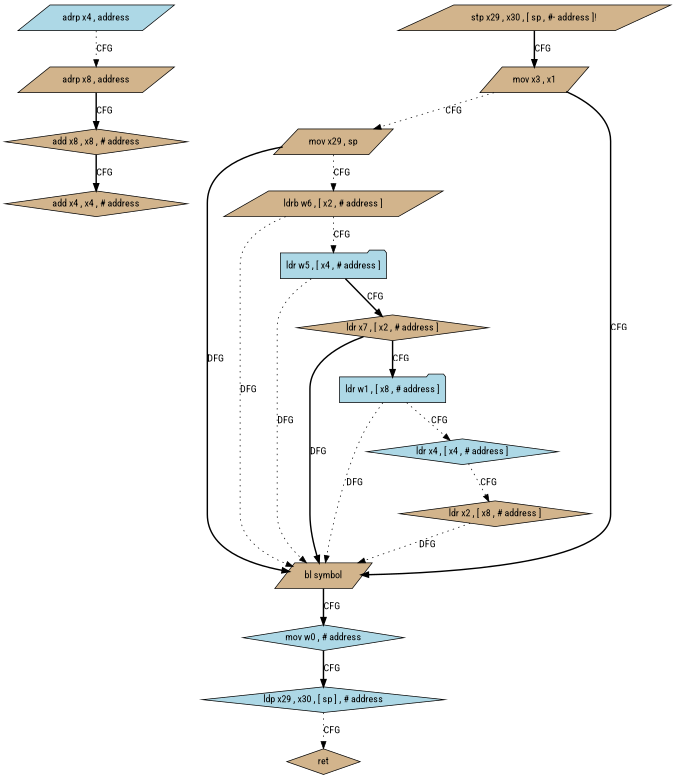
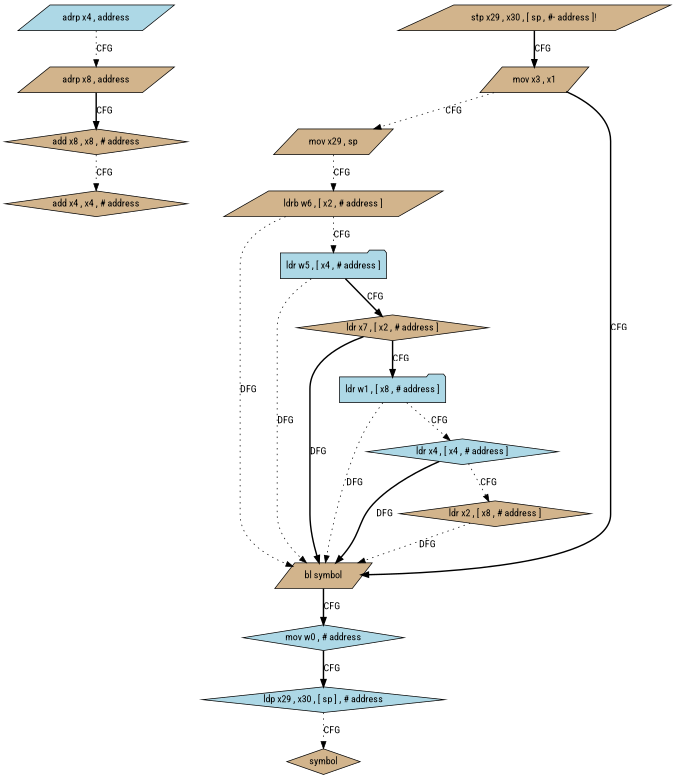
(96, 169) -> (96, 169)
(207, 358) -> (379, 498)
(323, 762) -> (323, 762)
